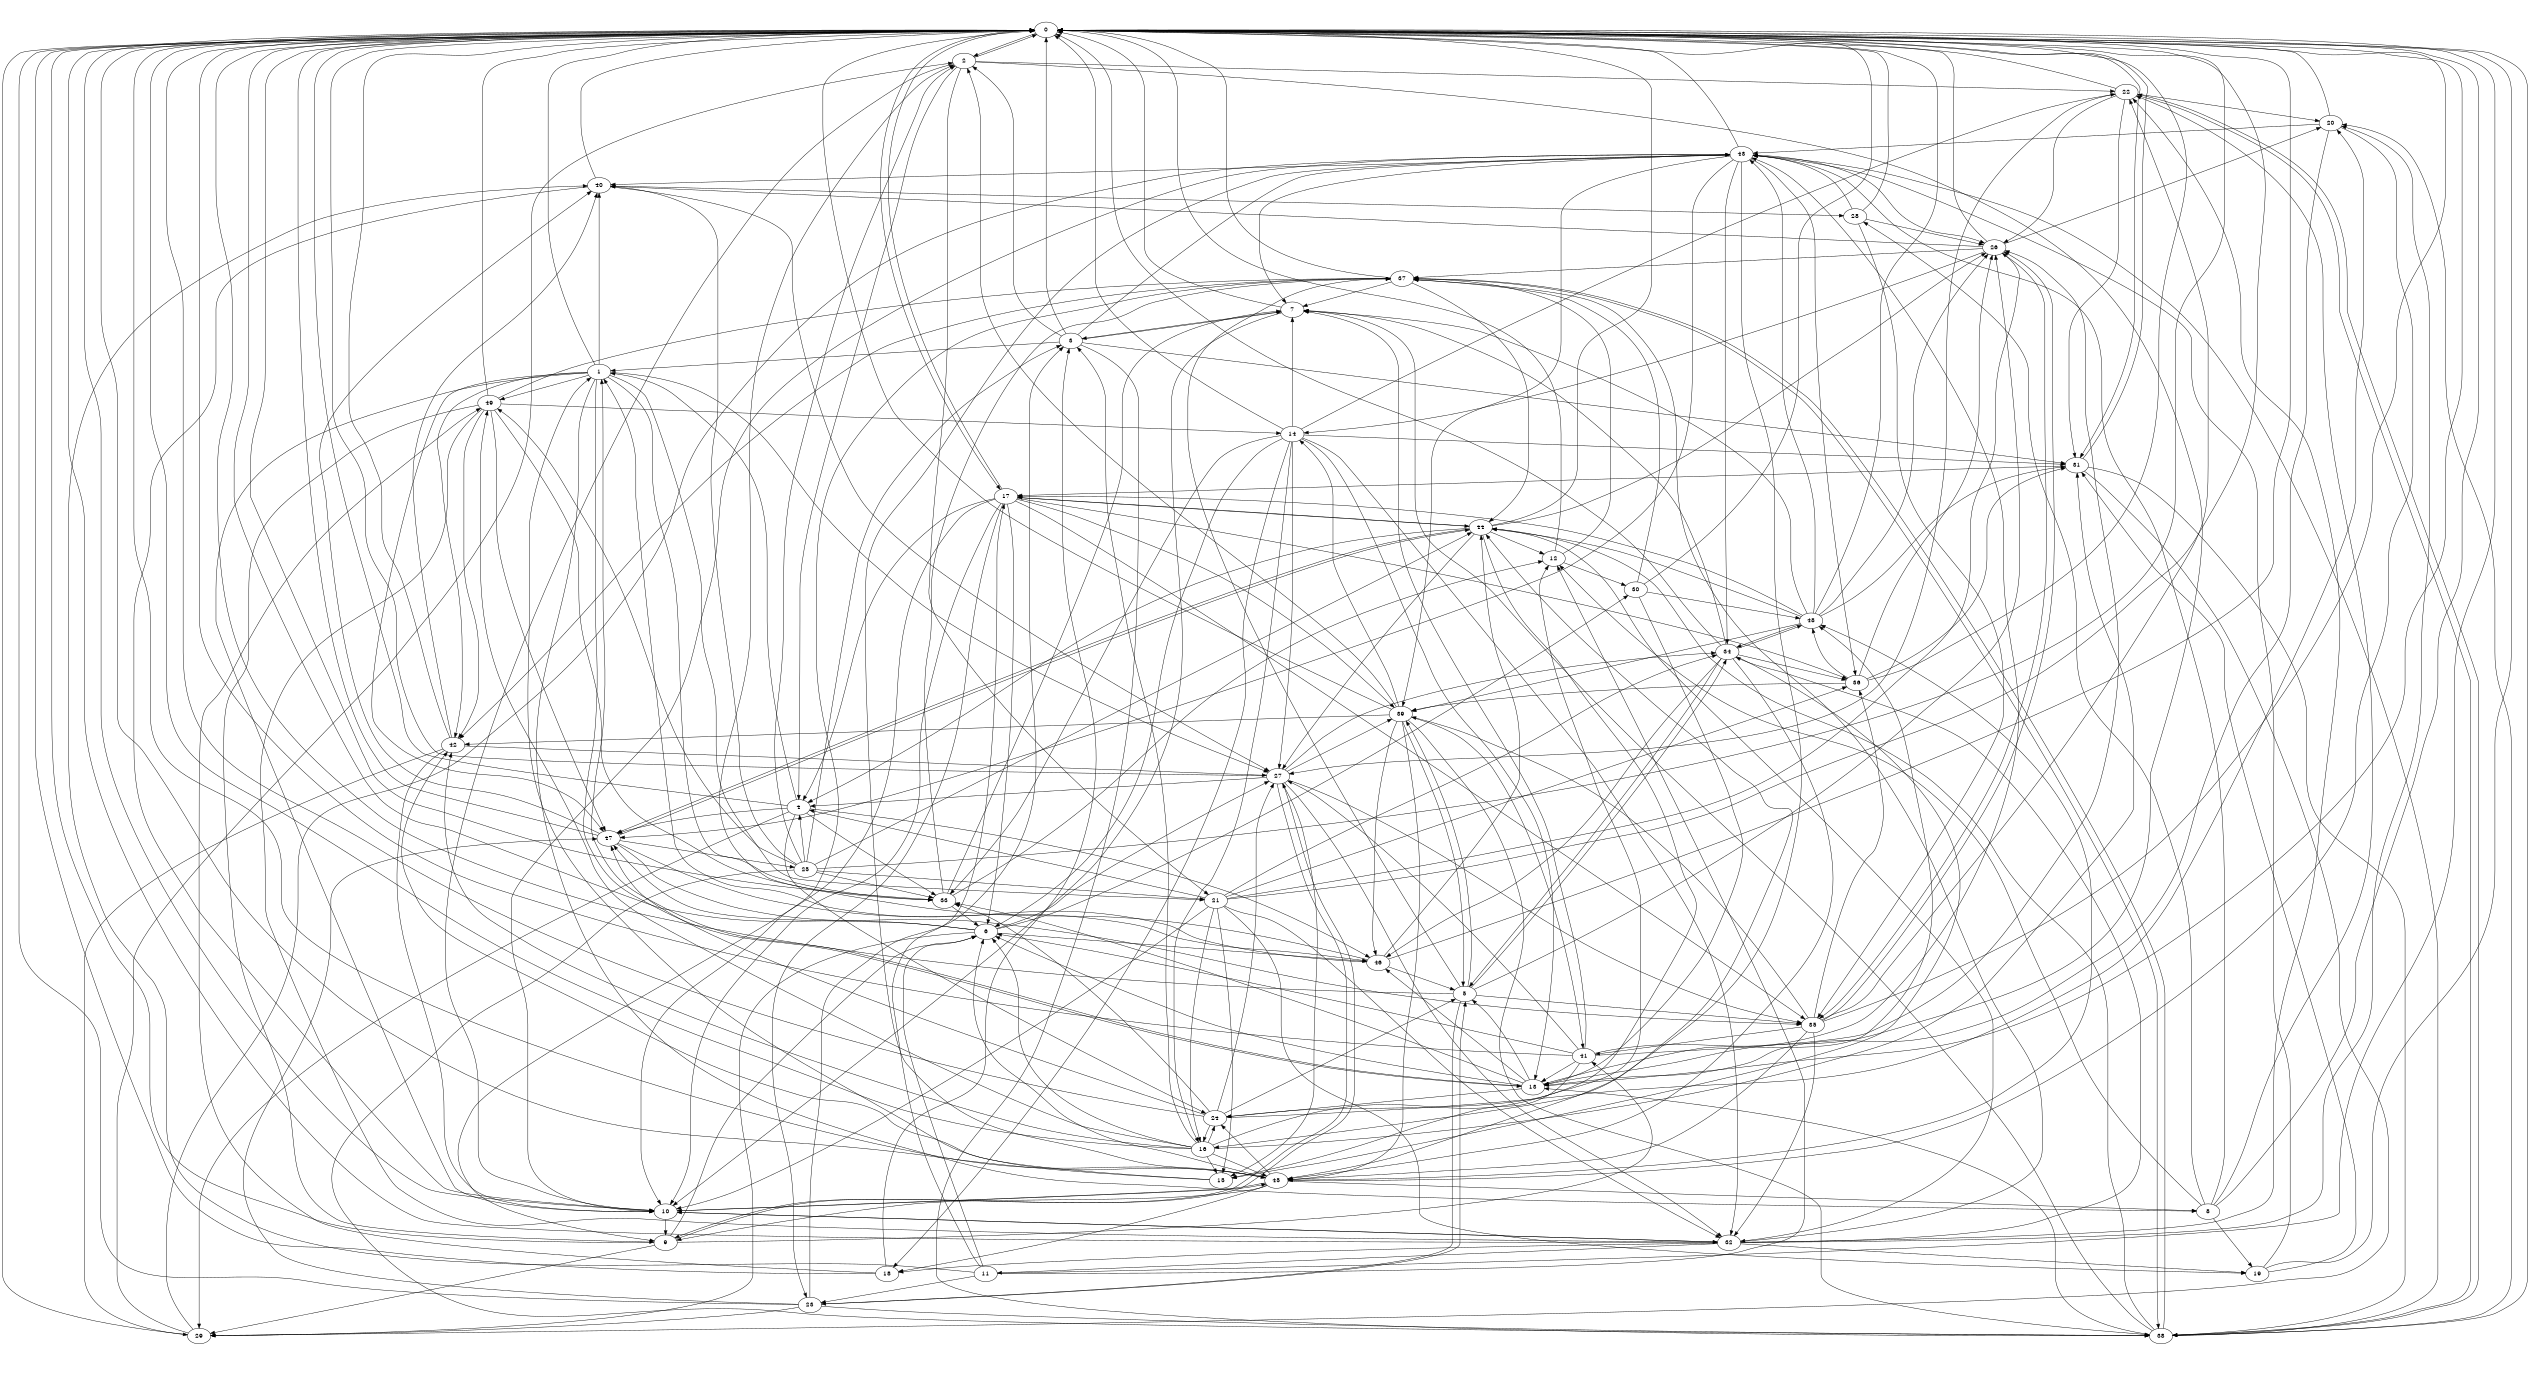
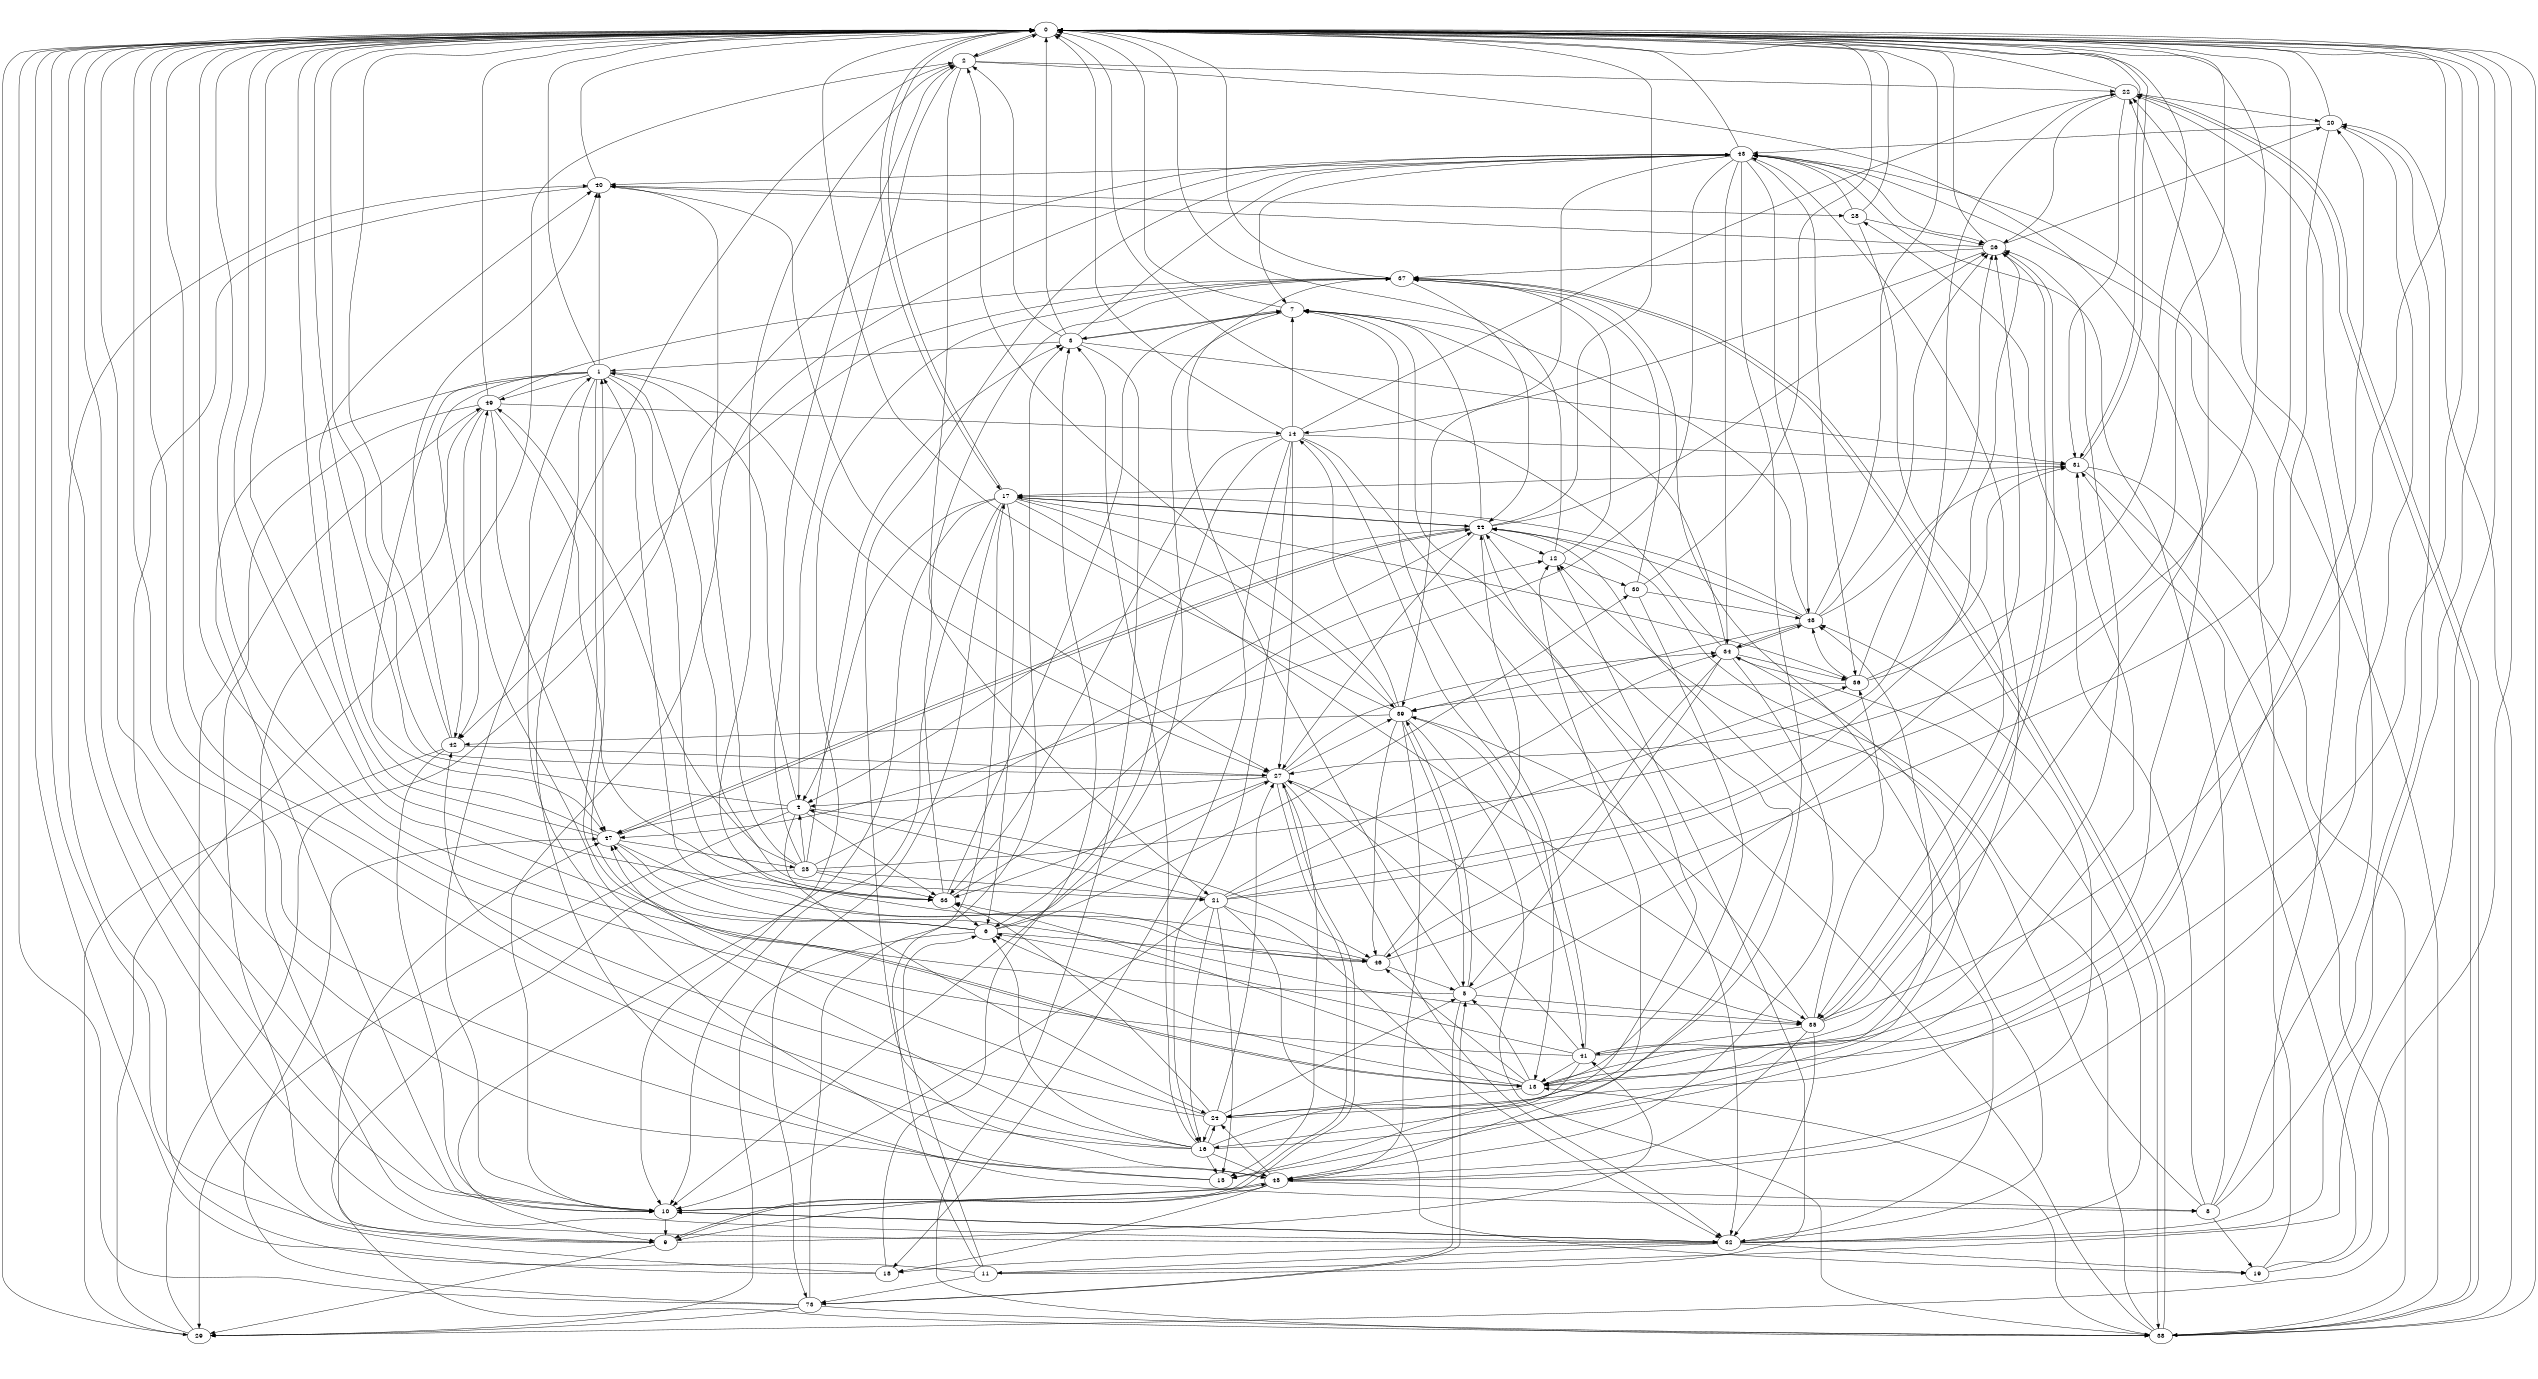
(2528, 124) -> (2536, 129)
(1349, 294) -> (1447, 367)
(1784, 397) -> (1775, 383)
none -> (1122, 837)
(1591, 846) -> none
(782, 1060) -> (339, 1127)
(746, 1079) -> none
(1064, 1116) -> none
(810, 1305) -> (810, 1305)
